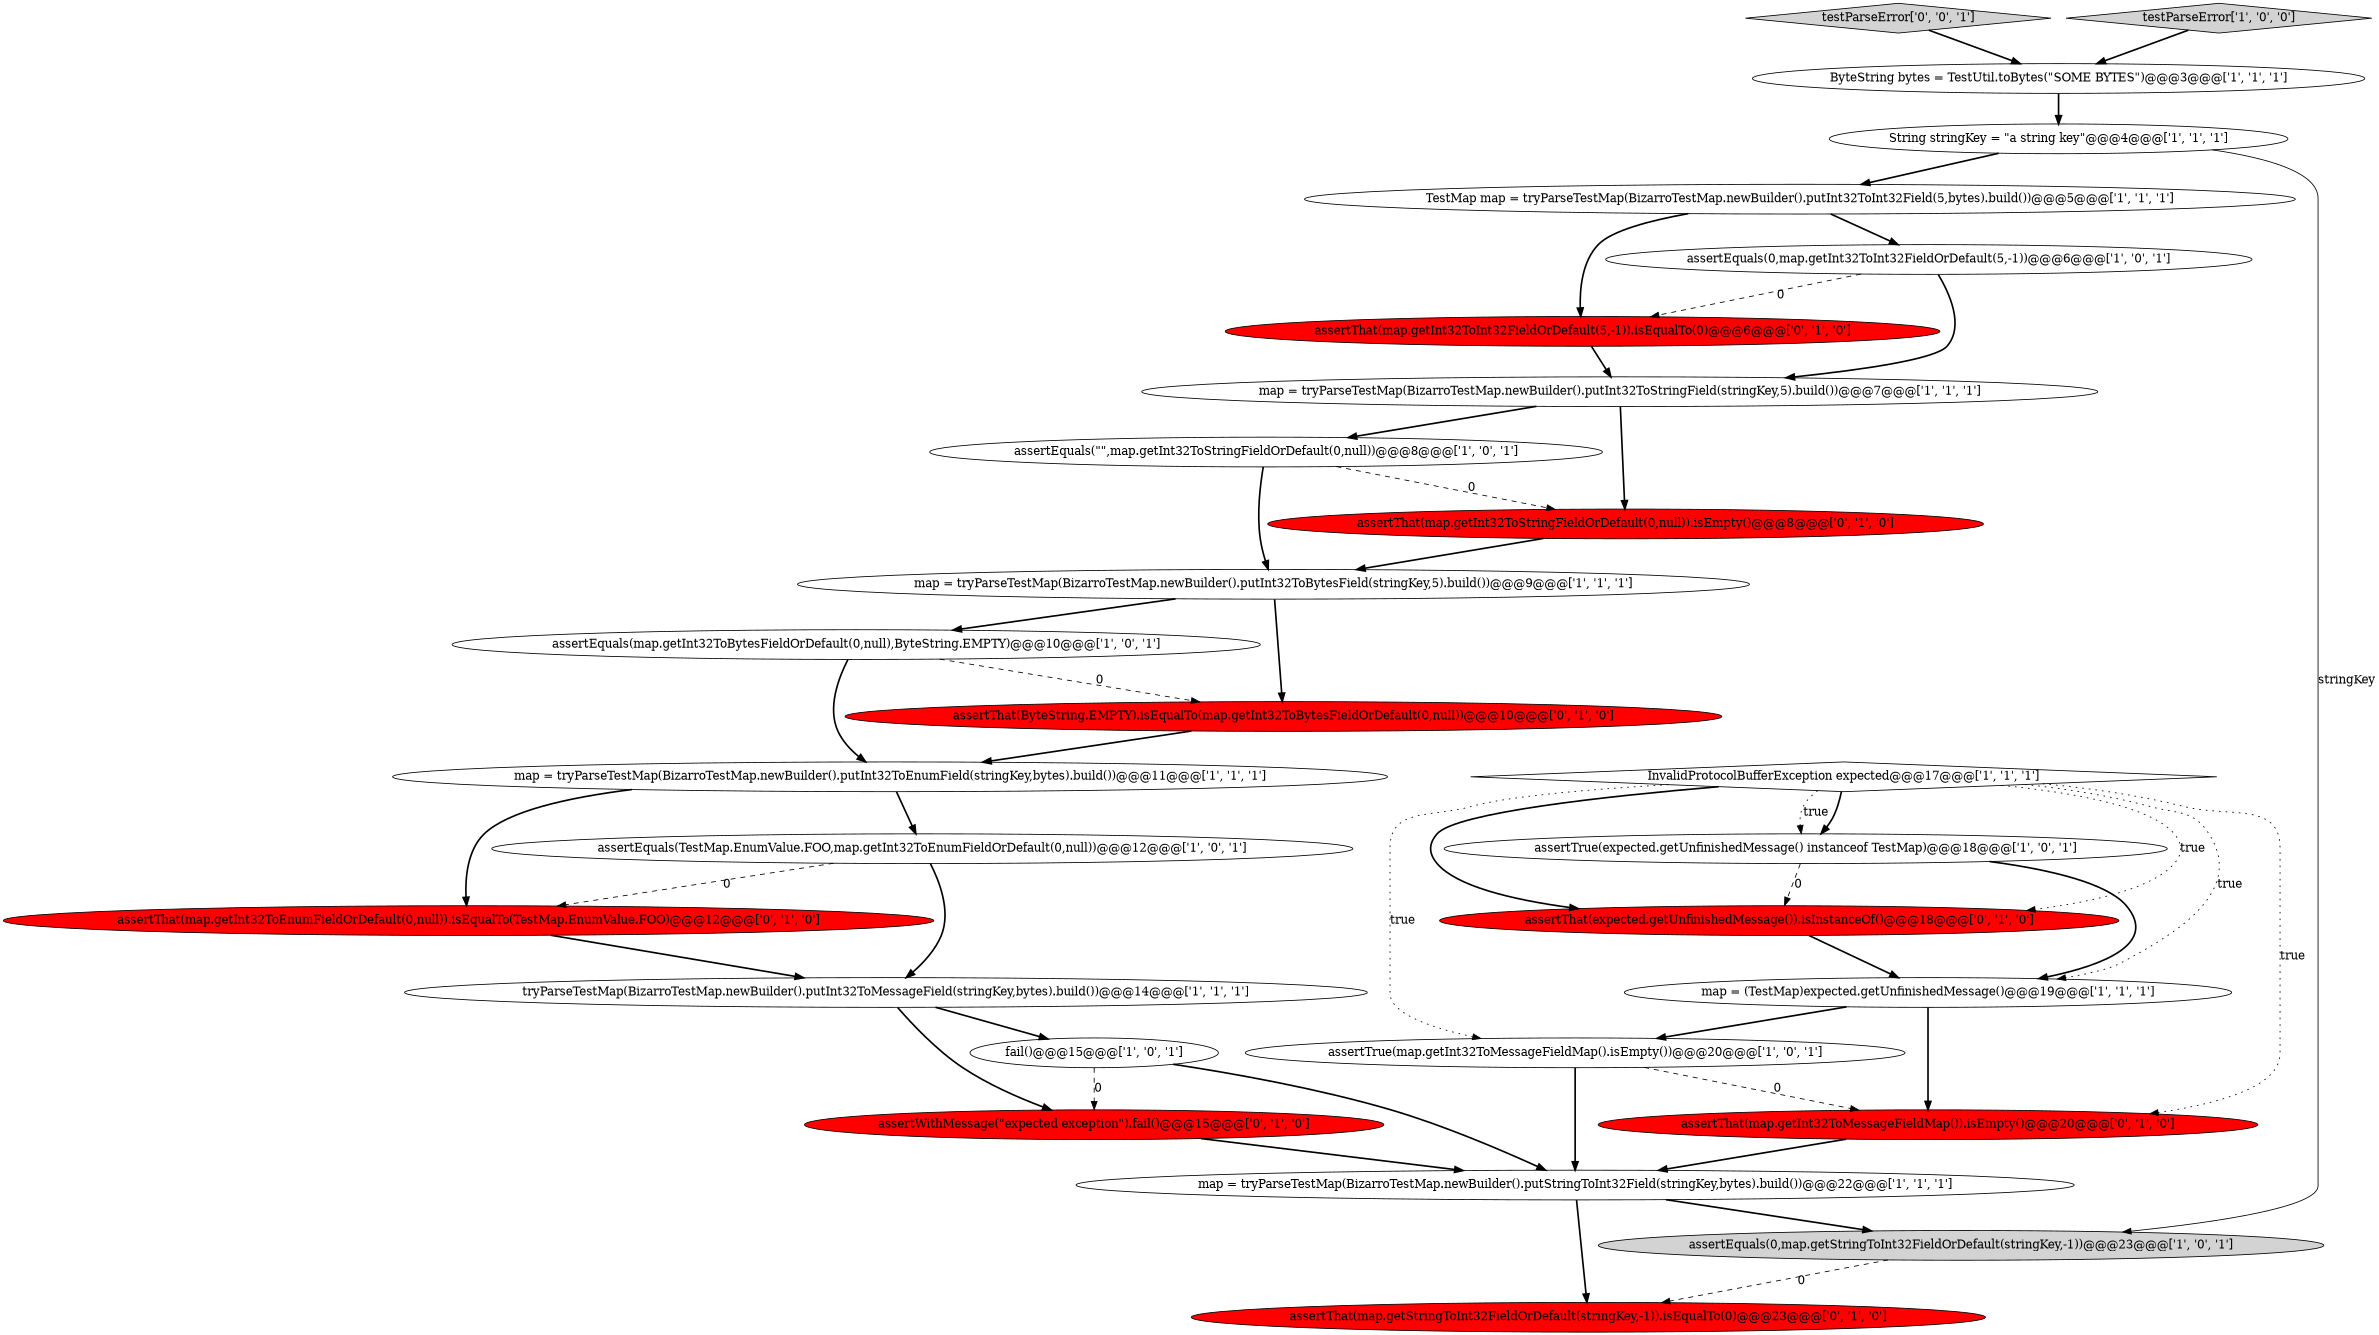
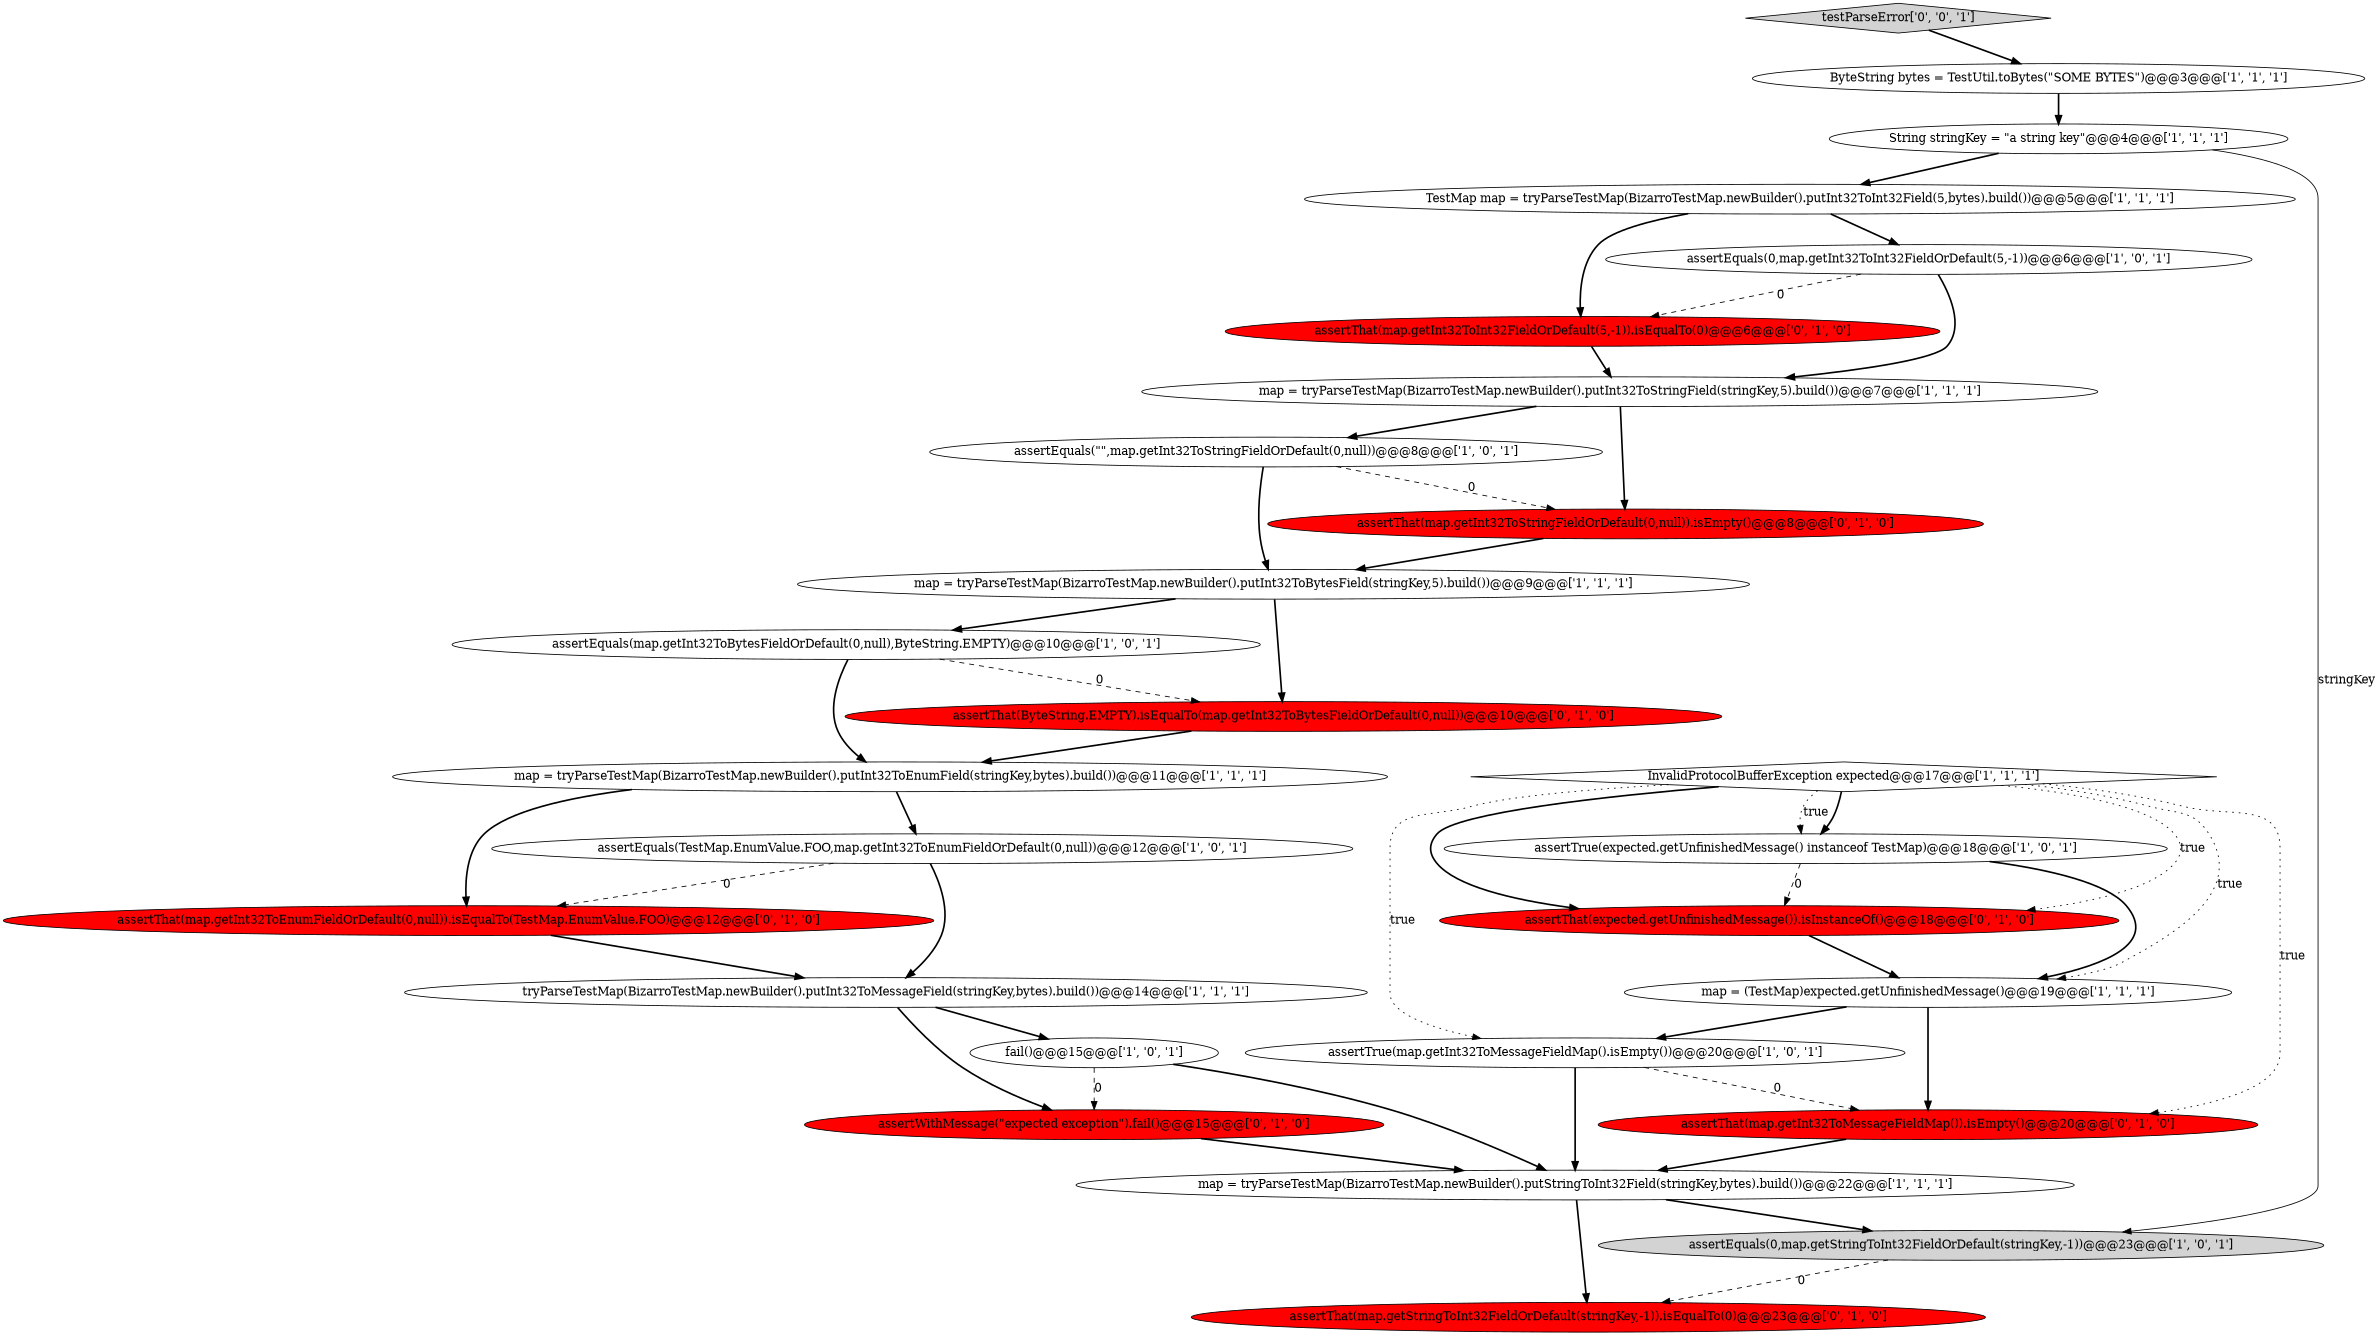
(2219, 18) -> none
